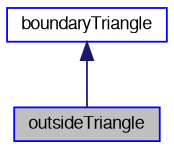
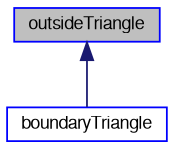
(87, 84) -> (87, 84)
